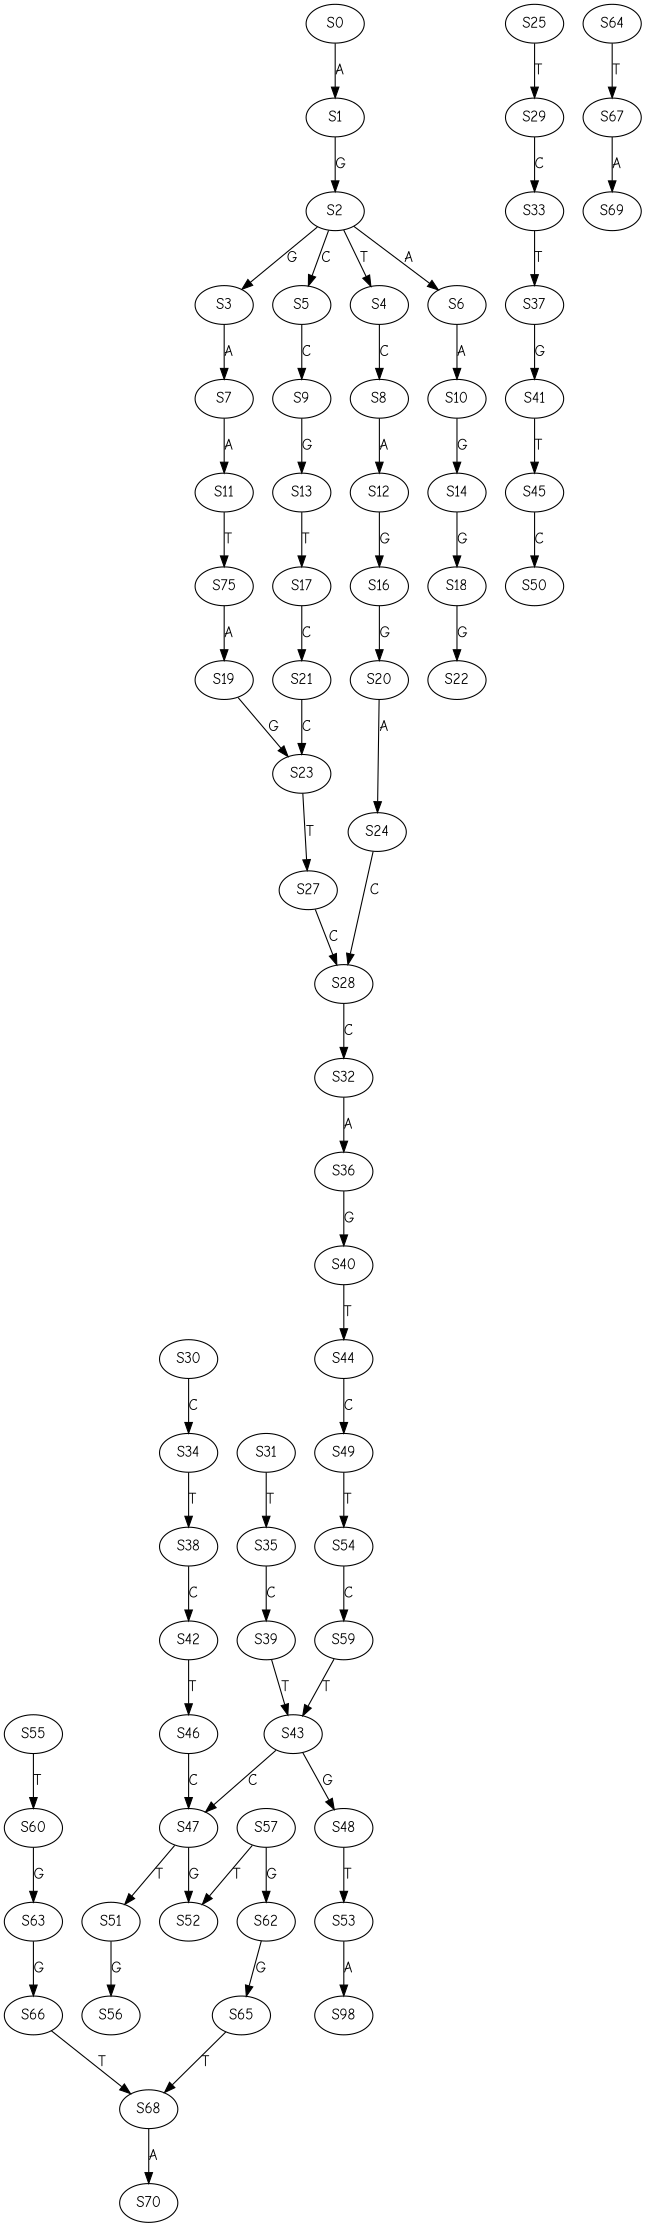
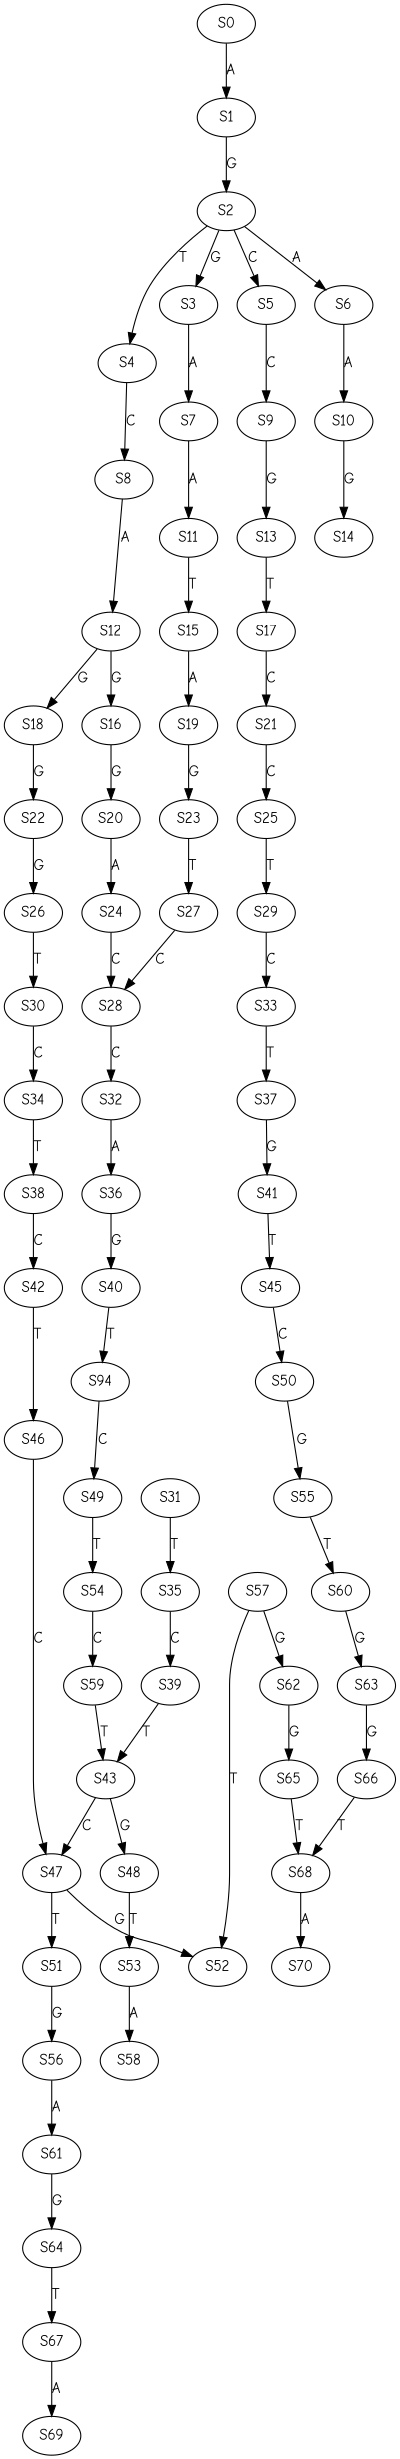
(457, 534) -> (76, 674)
(224, 586) -> (189, 632)
(302, 722) -> (266, 767)
none -> (33, 913)
(344, 1359) -> (100, 1382)
none -> (293, 1434)
(344, 2015) -> (129, 2061)
none -> (52, 2154)
